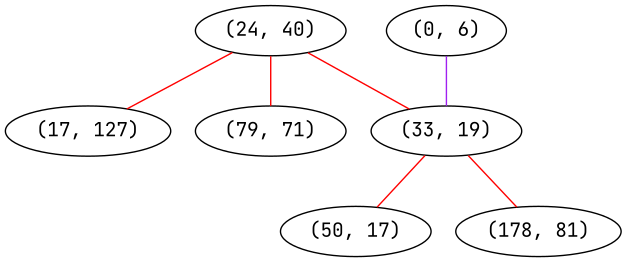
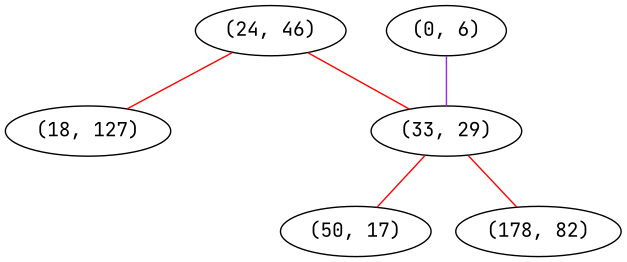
(271, 31) -> (271, 31)
(88, 131) -> (88, 131)
(271, 131) -> none
(446, 131) -> (446, 131)
(538, 231) -> (538, 231)
